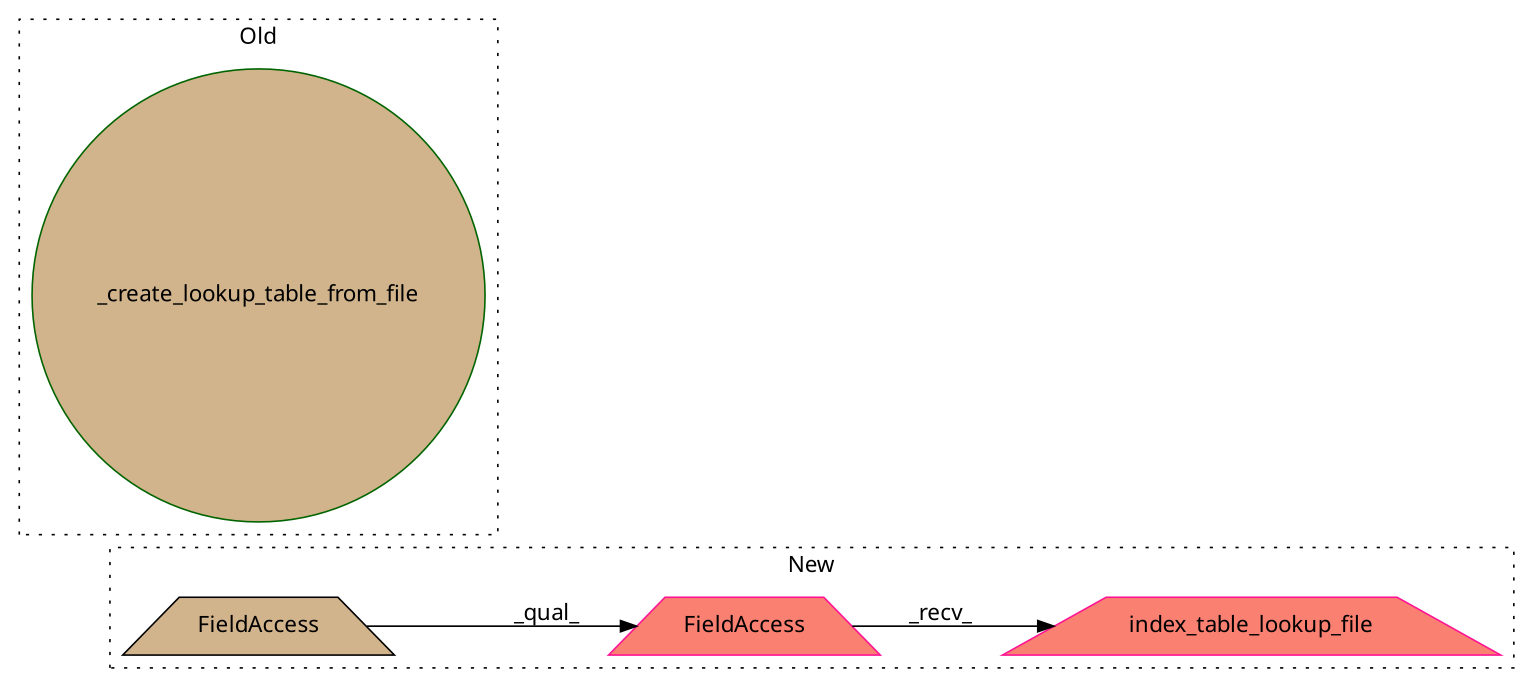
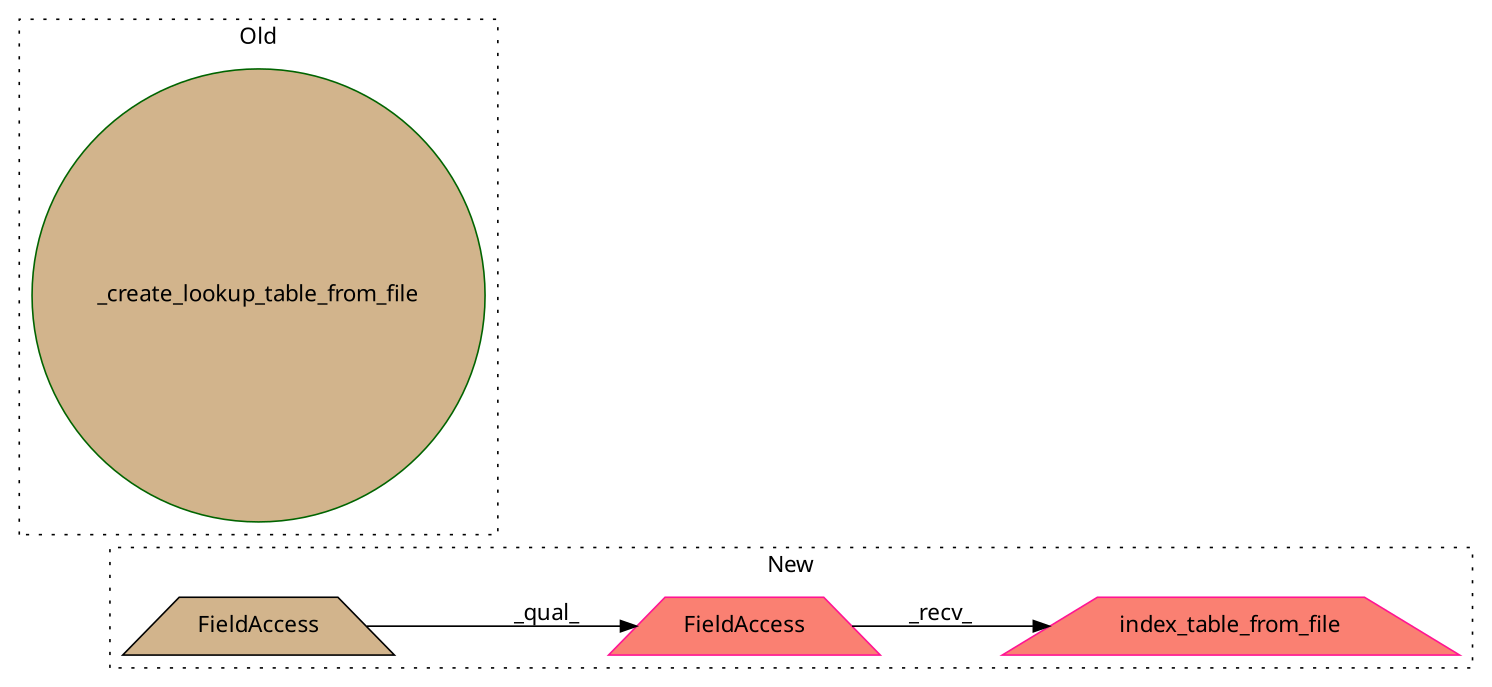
(1252, 626) -> (1231, 626)
